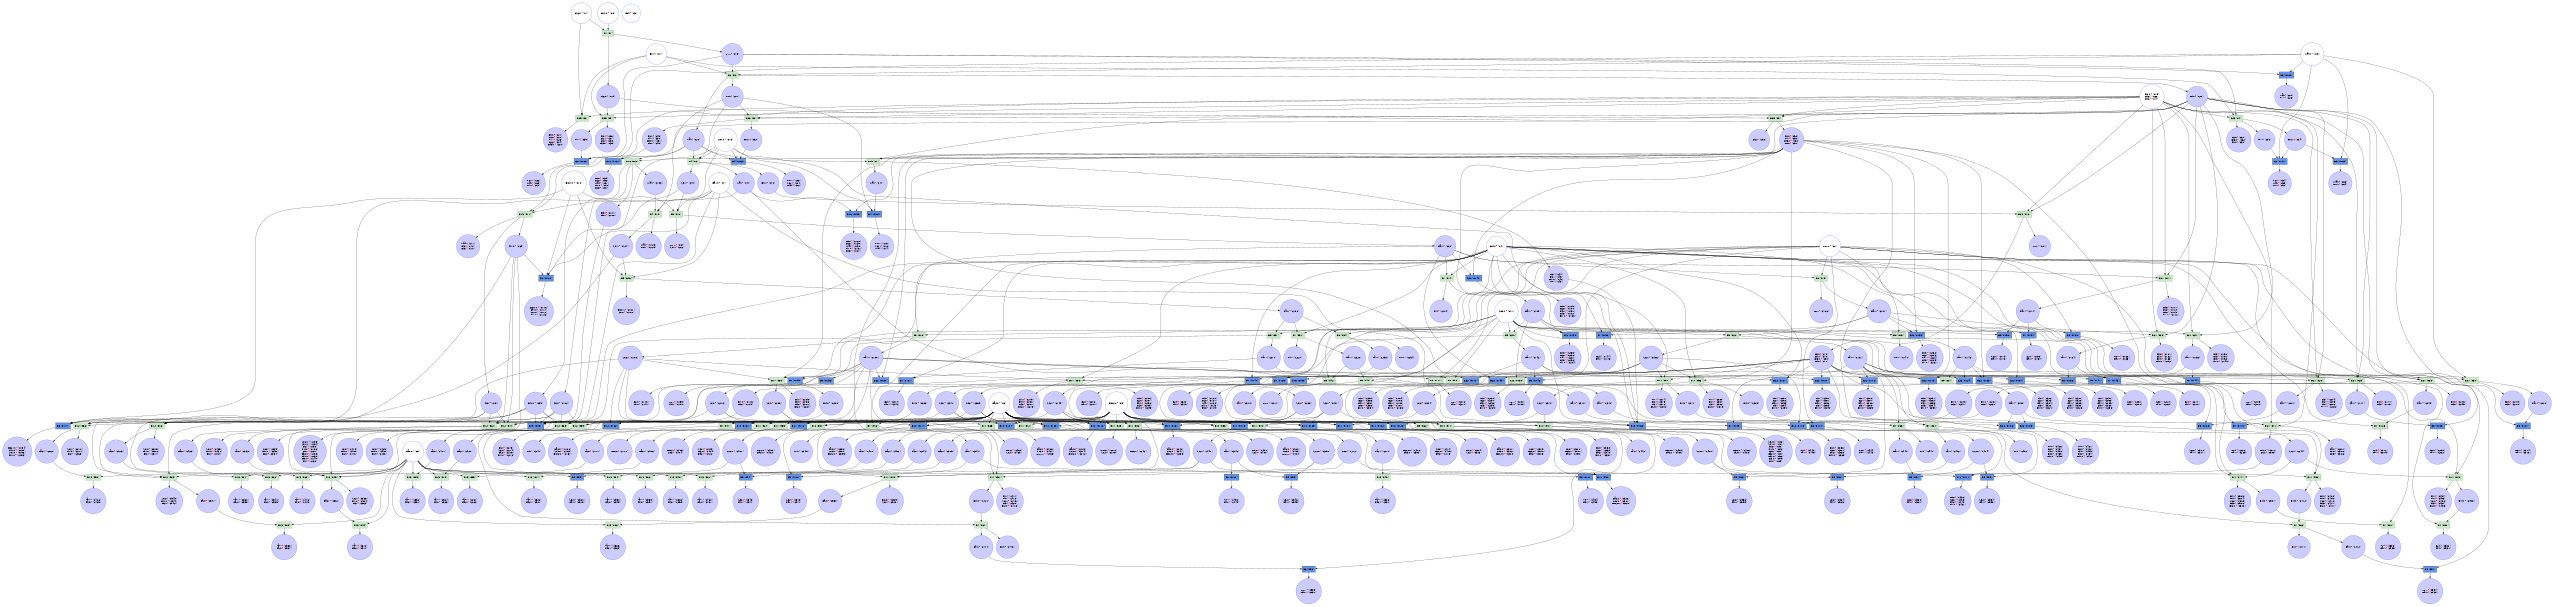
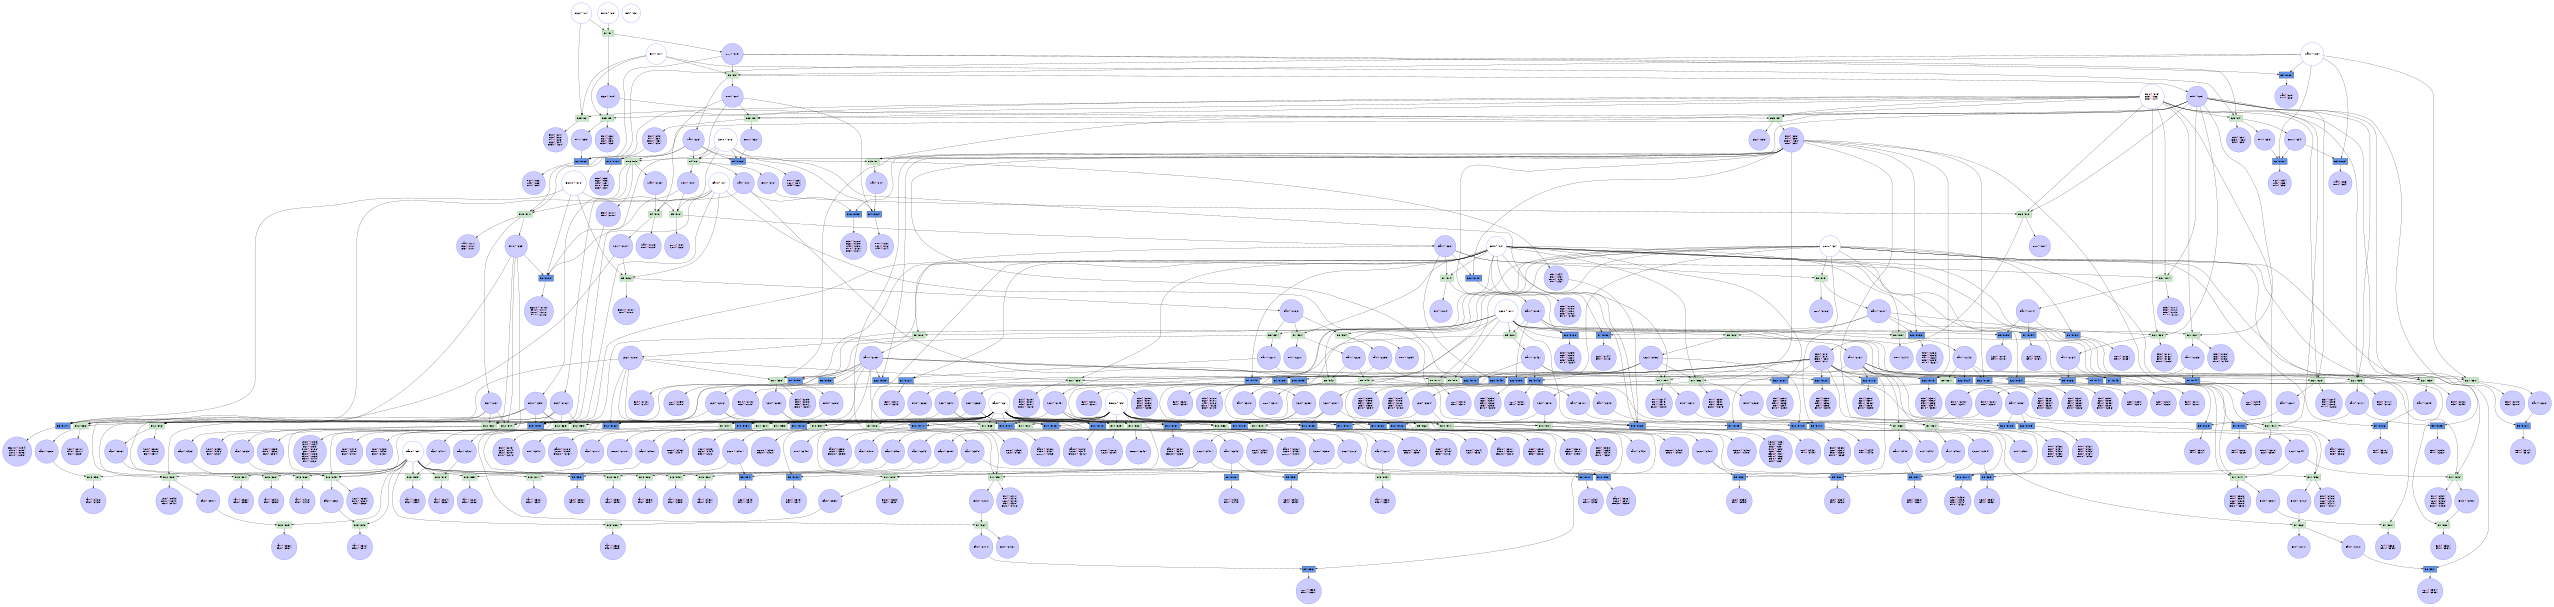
(1516, 381) -> (1516, 381)
(2380, 426) -> (2380, 426)
